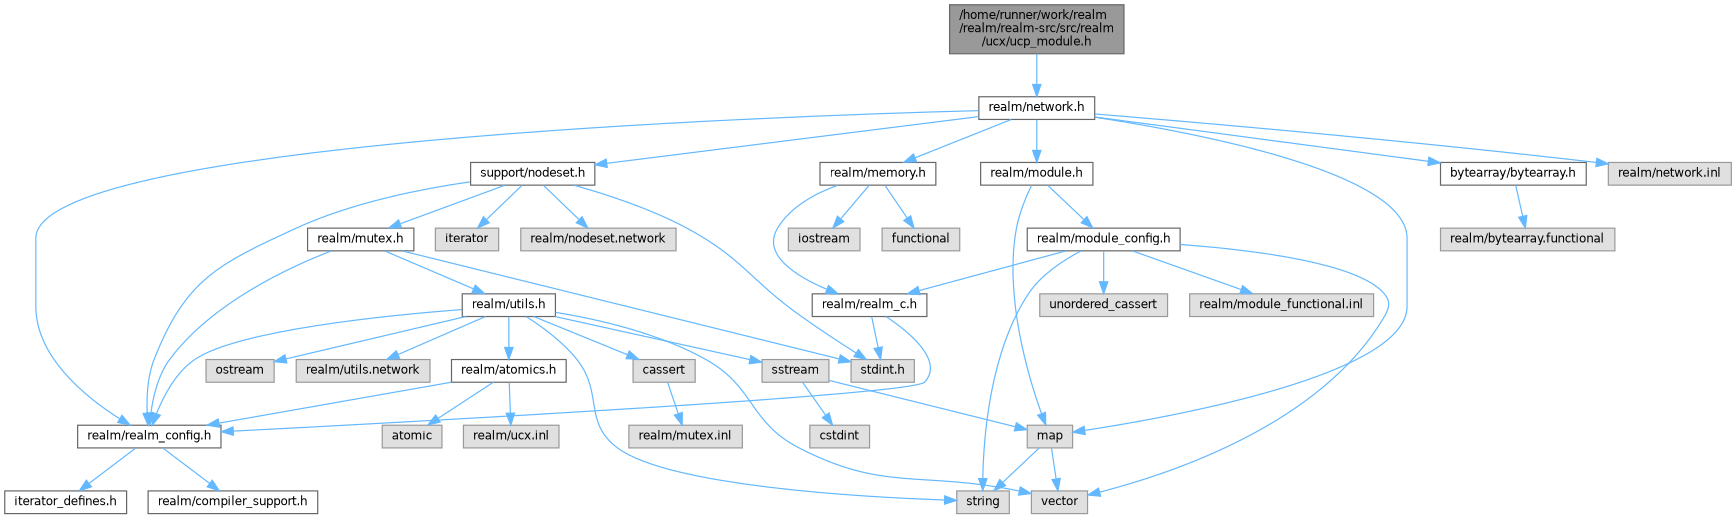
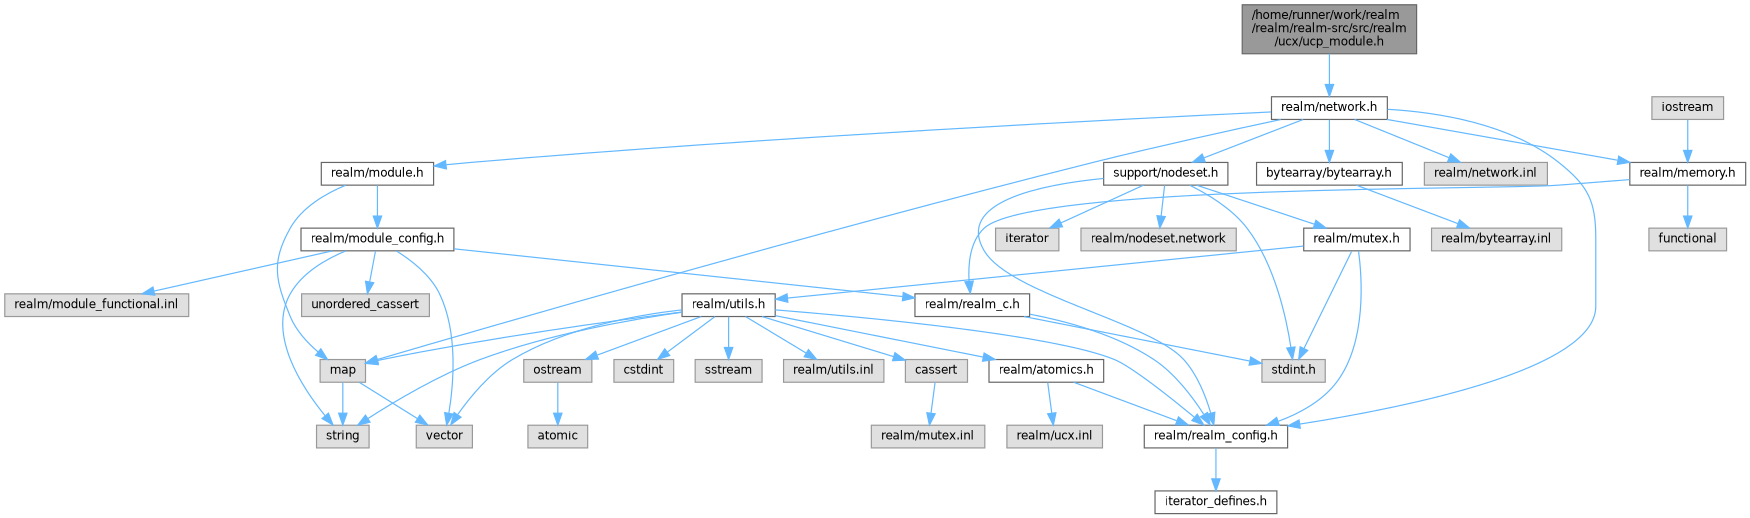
(855, 202) -> (1688, 135)
(1528, 239) -> (1497, 239)
(363, 371) -> (834, 371)
(466, 400) -> (558, 398)
(817, 403) -> (691, 334)
(922, 404) -> (529, 334)
(233, 502) -> none
